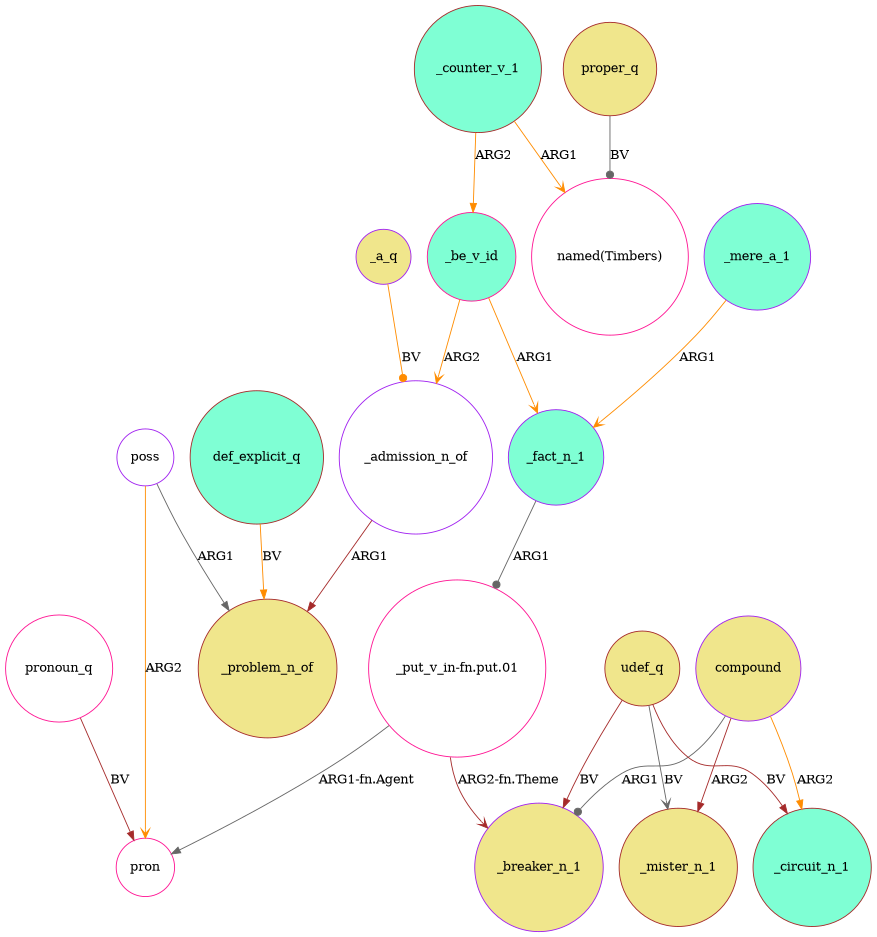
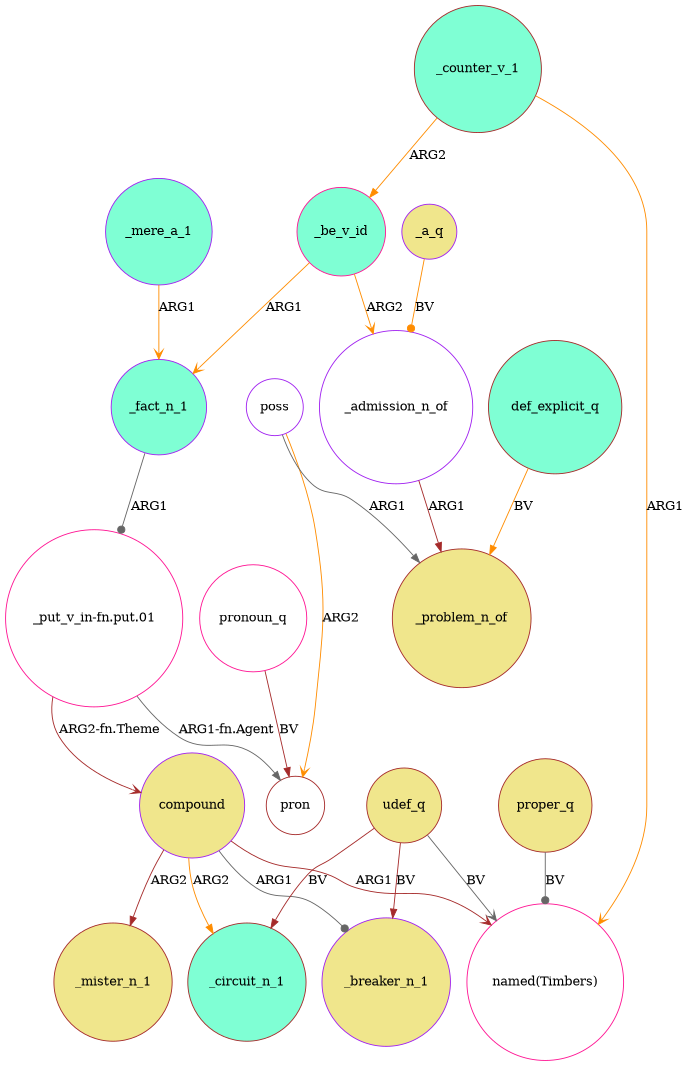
(658, 753) -> (459, 874)
(460, 792) -> (75, 756)
(145, 867) -> (295, 805)
none -> (356, 888)
